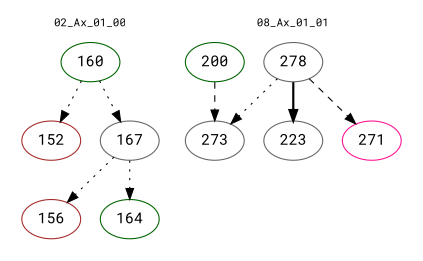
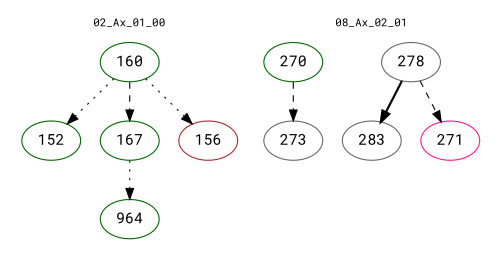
(293, 23) -> (372, 23)
(215, 62) -> (293, 62)
(108, 97) -> (130, 96)
(258, 97) -> none
(51, 141) -> (51, 141)
(130, 141) -> (130, 141)
(293, 141) -> (372, 141)
(95, 176) -> (165, 97)
(130, 219) -> (130, 219)
